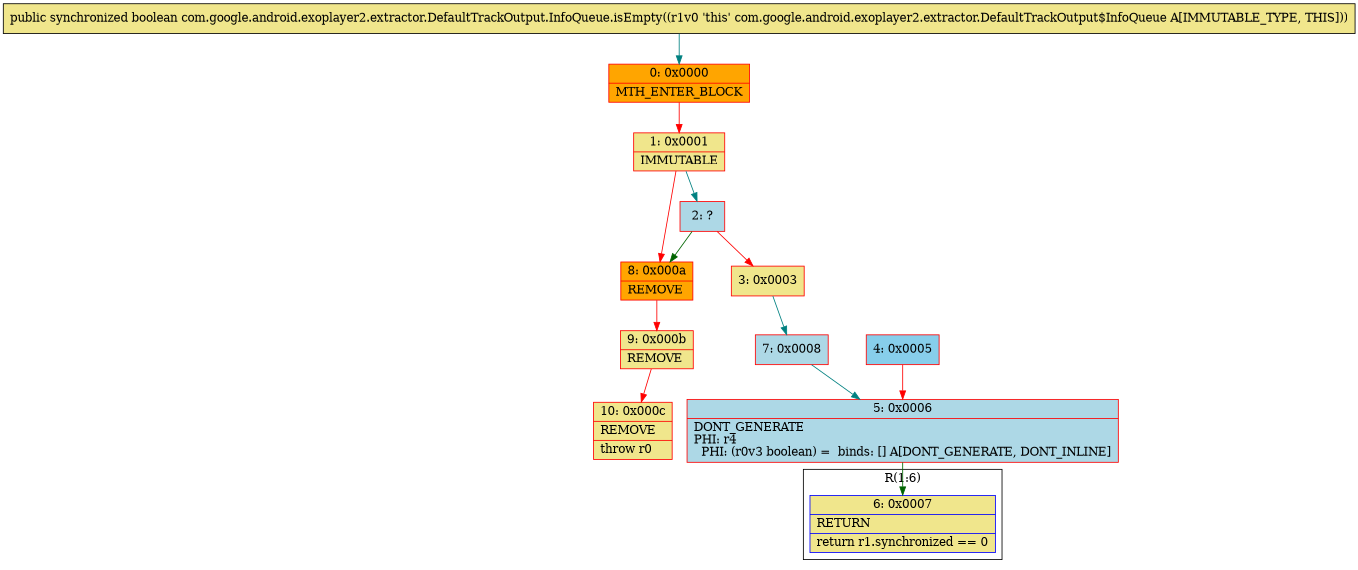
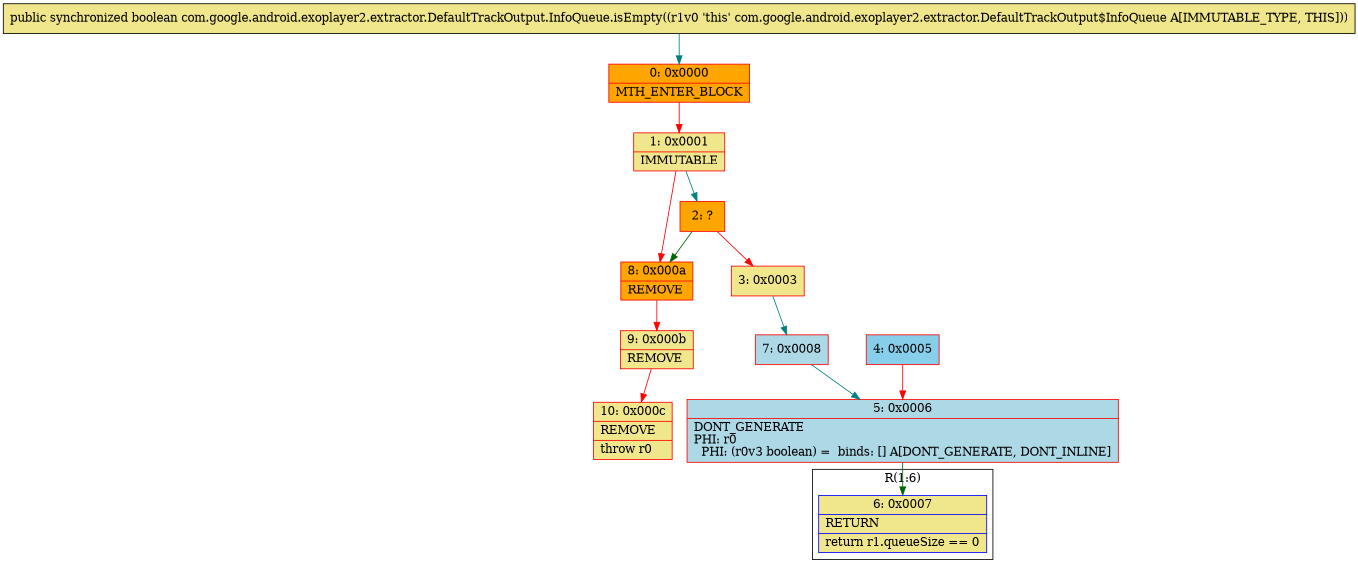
(702, 216) -> (702, 216)
(717, 440) -> (717, 440)
(903, 543) -> (903, 543)
